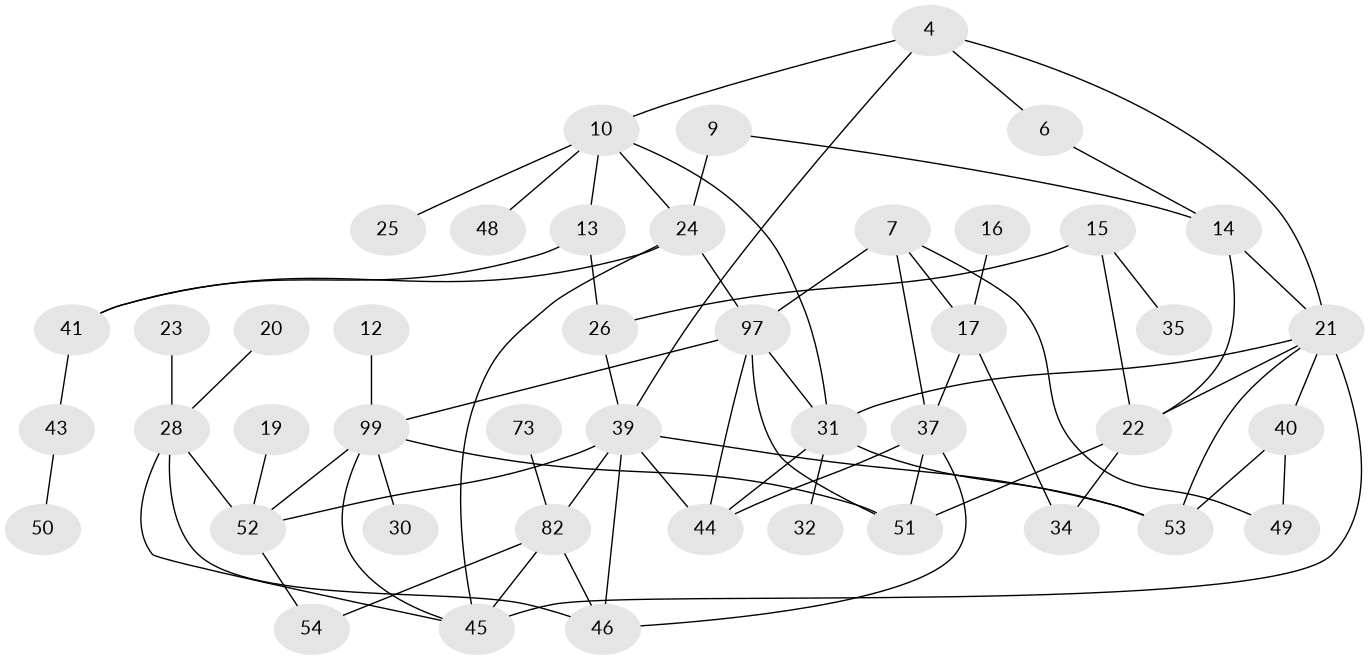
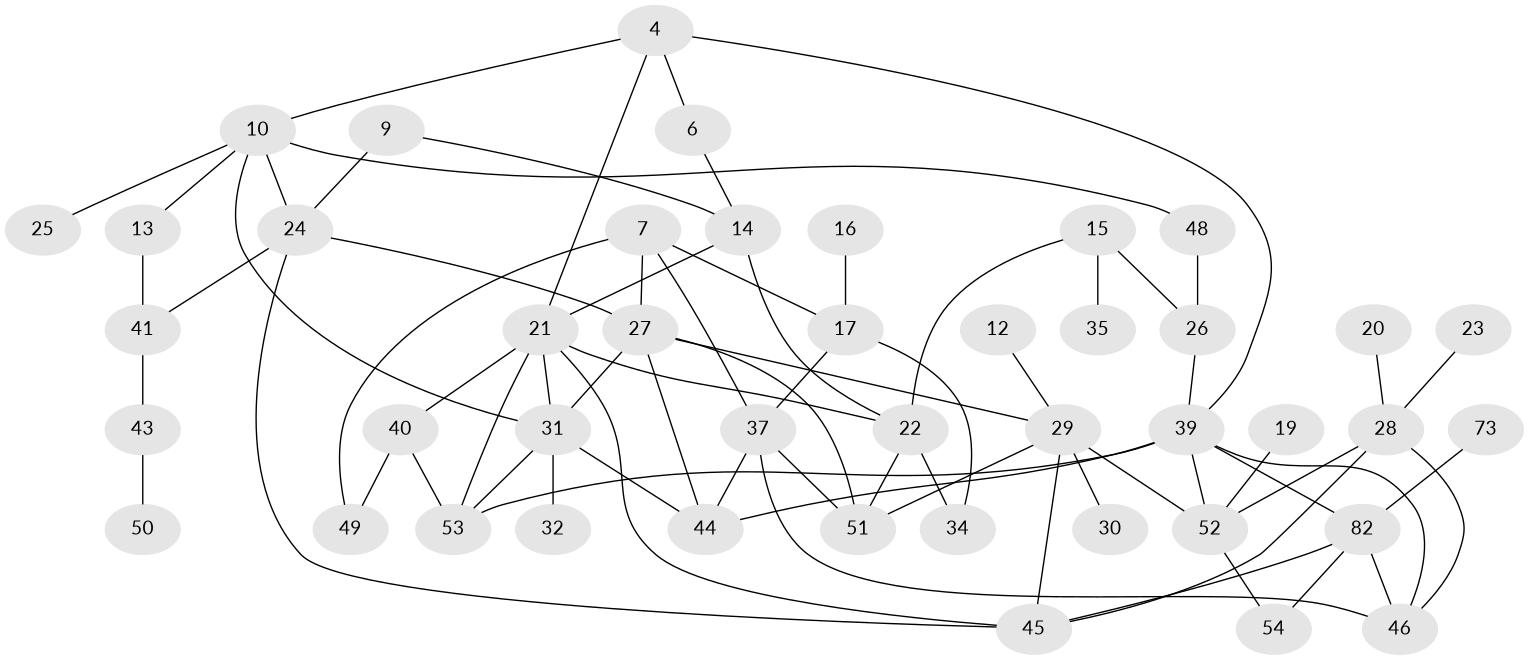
(595, 287) -> (1198, 280)
(753, 330) -> (640, 330)
(371, 430) -> (1063, 430)
